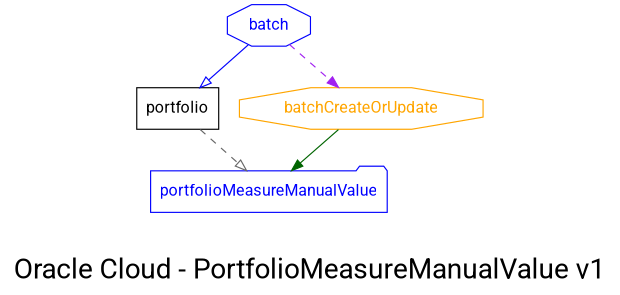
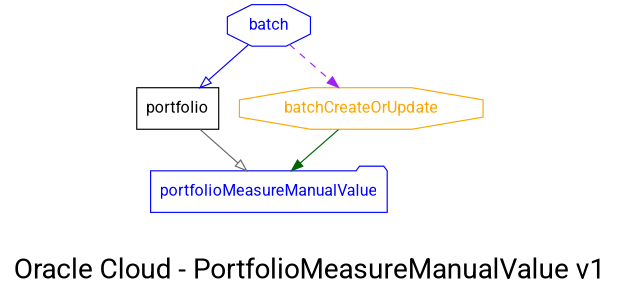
(219, 146) -> (219, 146)
